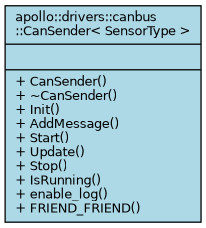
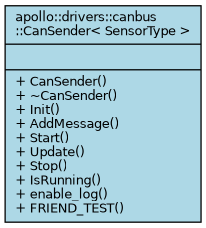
(78, 209) -> (70, 209)
